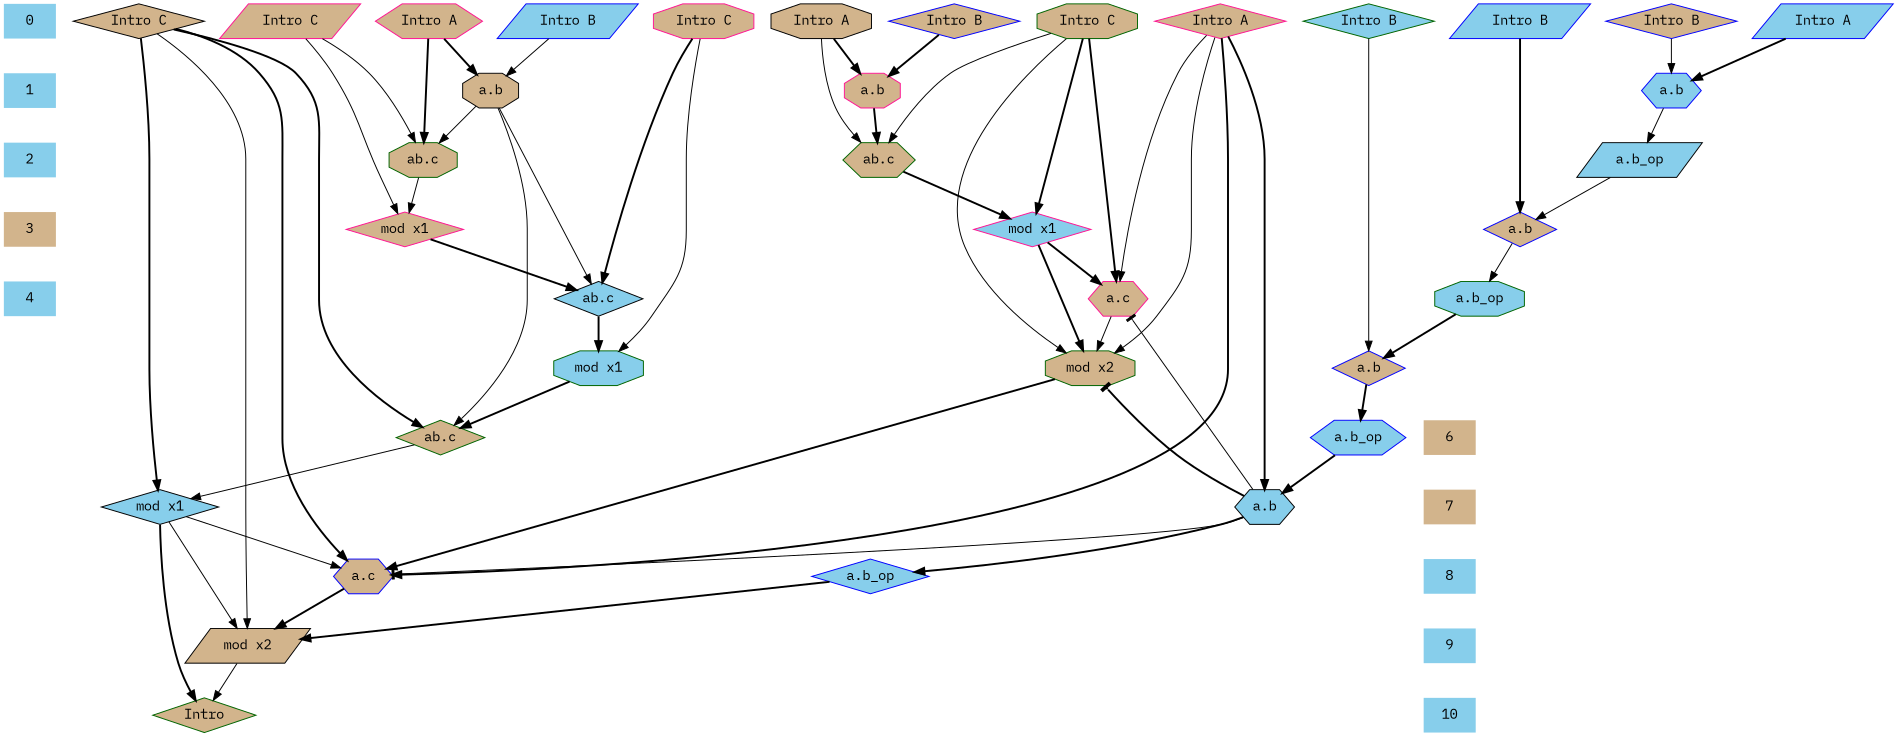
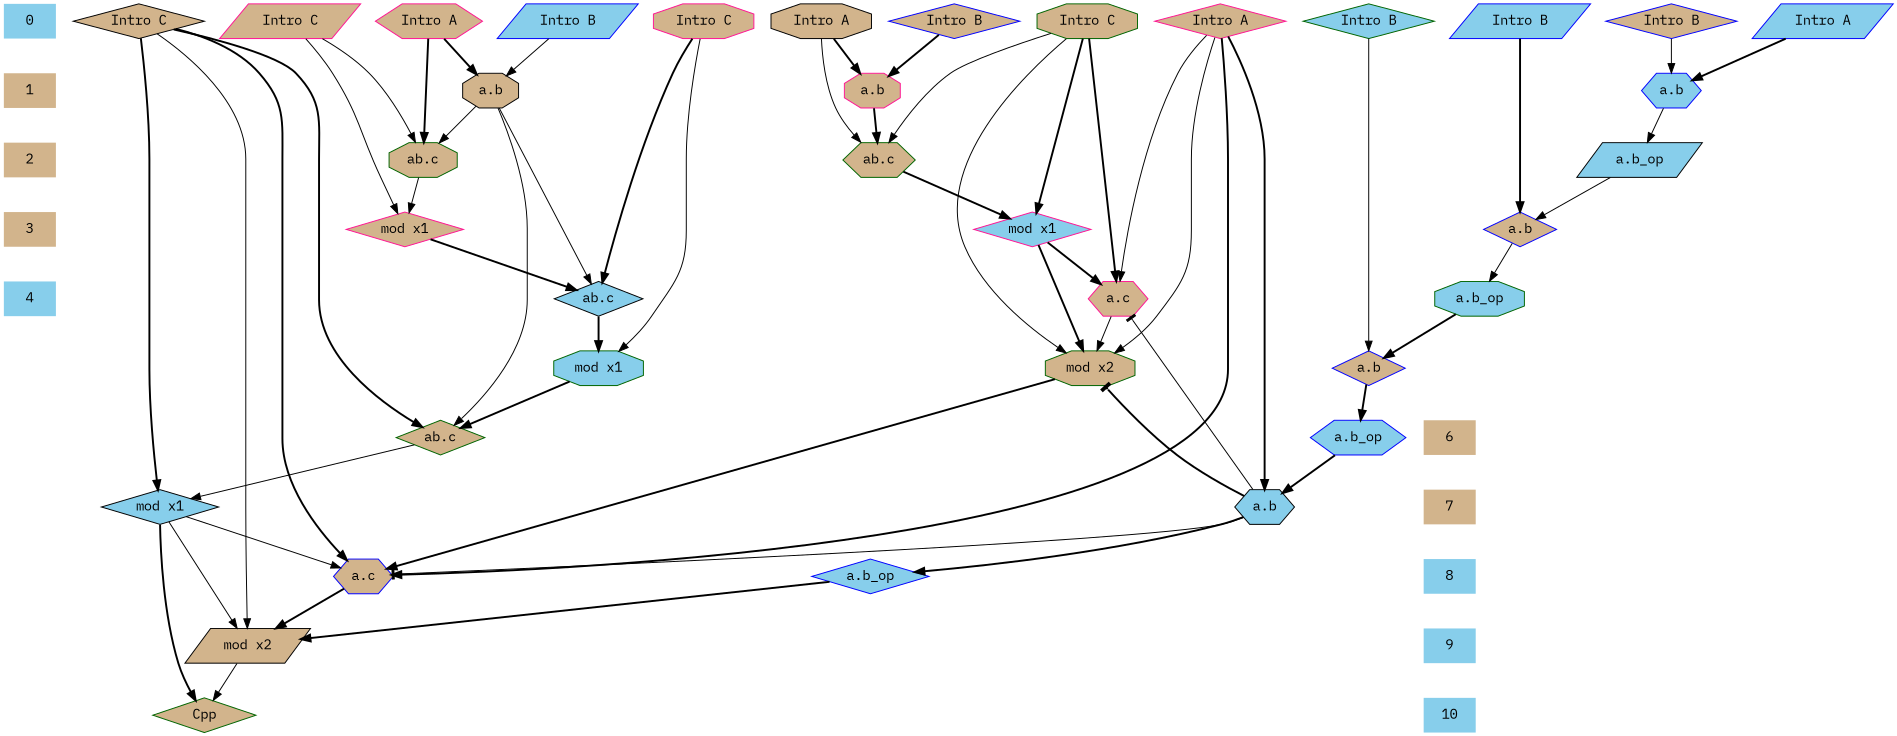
(30, 91) -> (30, 91)
(30, 160) -> (30, 160)
(204, 715) -> (204, 715)
